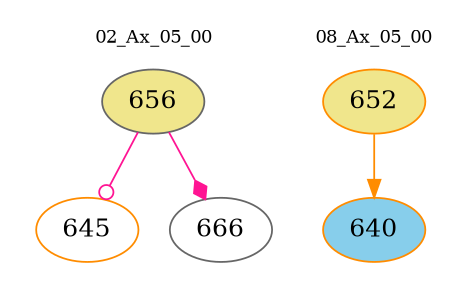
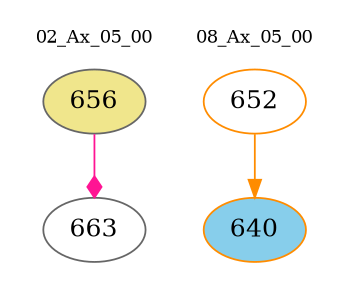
(374, 102) -> (255, 102)
(87, 230) -> none
(221, 230) -> (94, 230)
